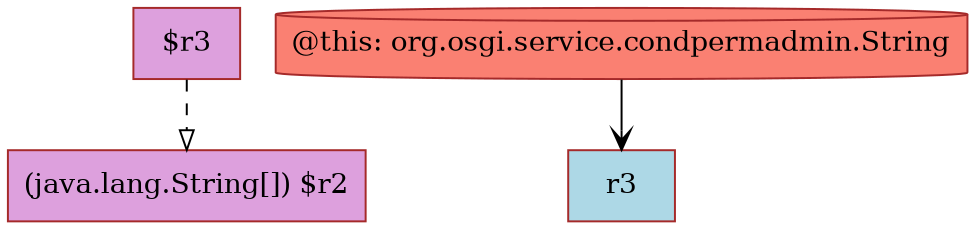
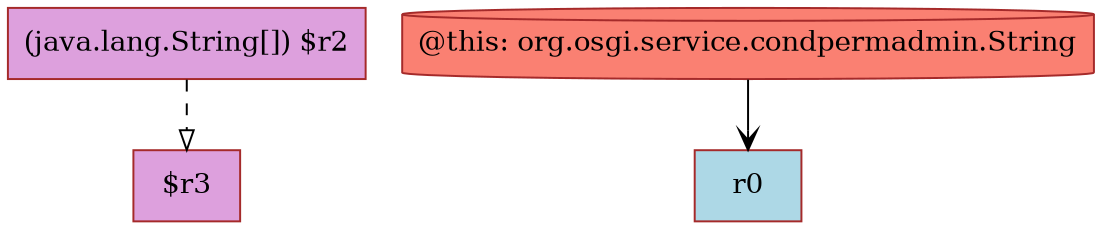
(187, 105) -> (187, 105)
(622, 186) -> (748, 186)
